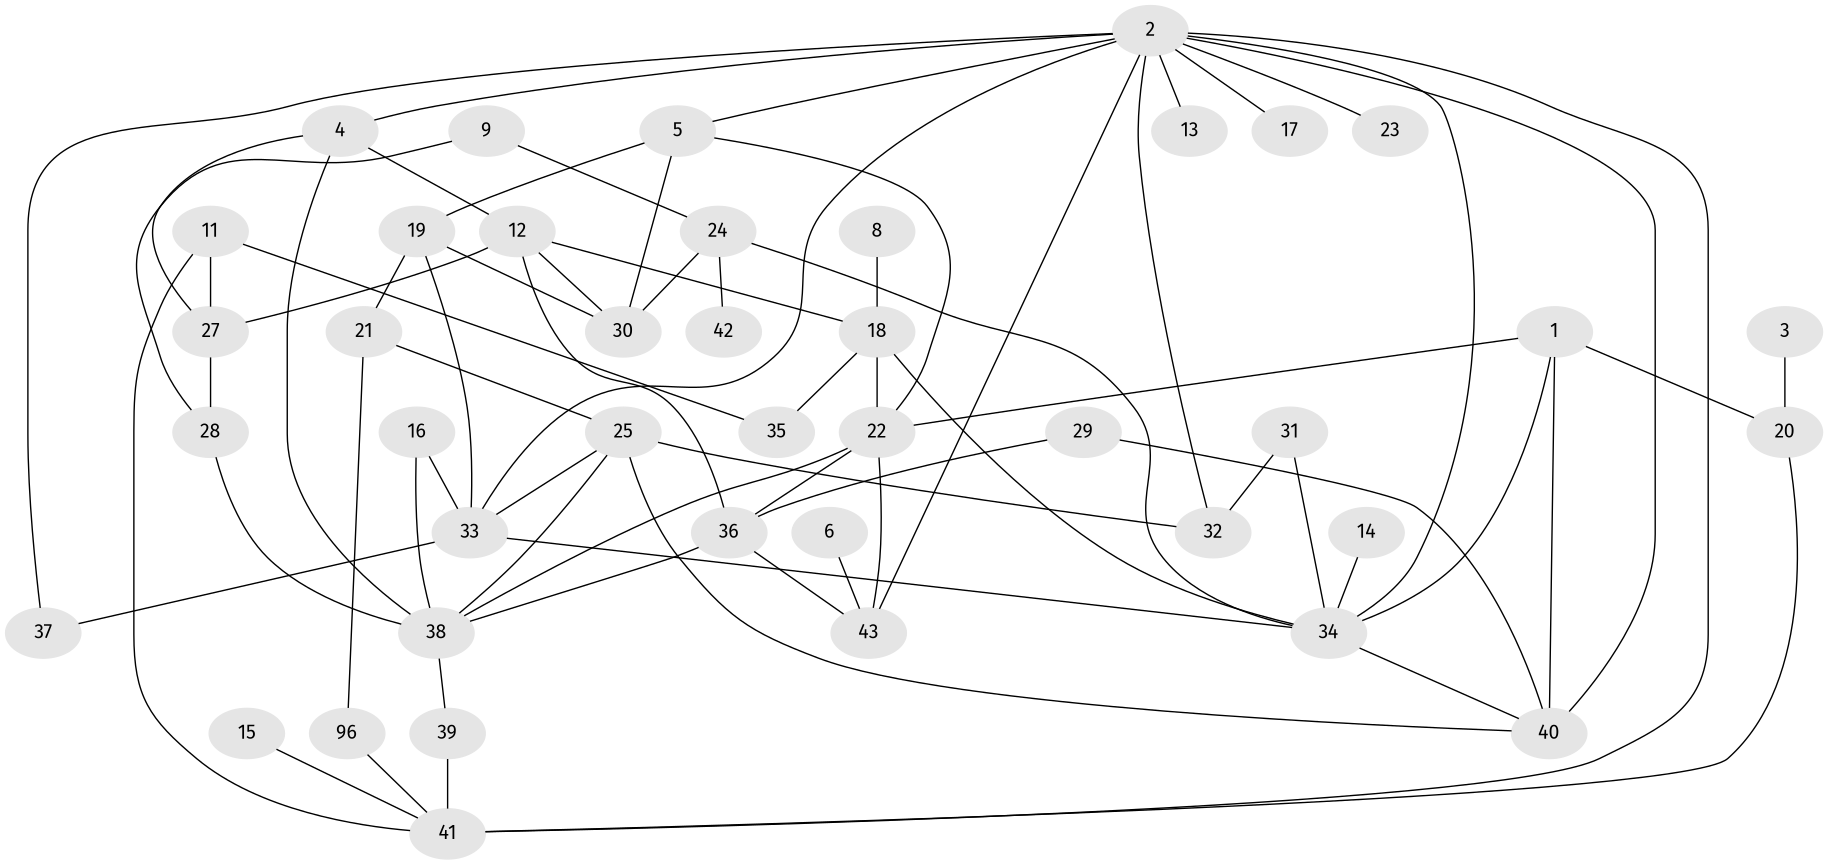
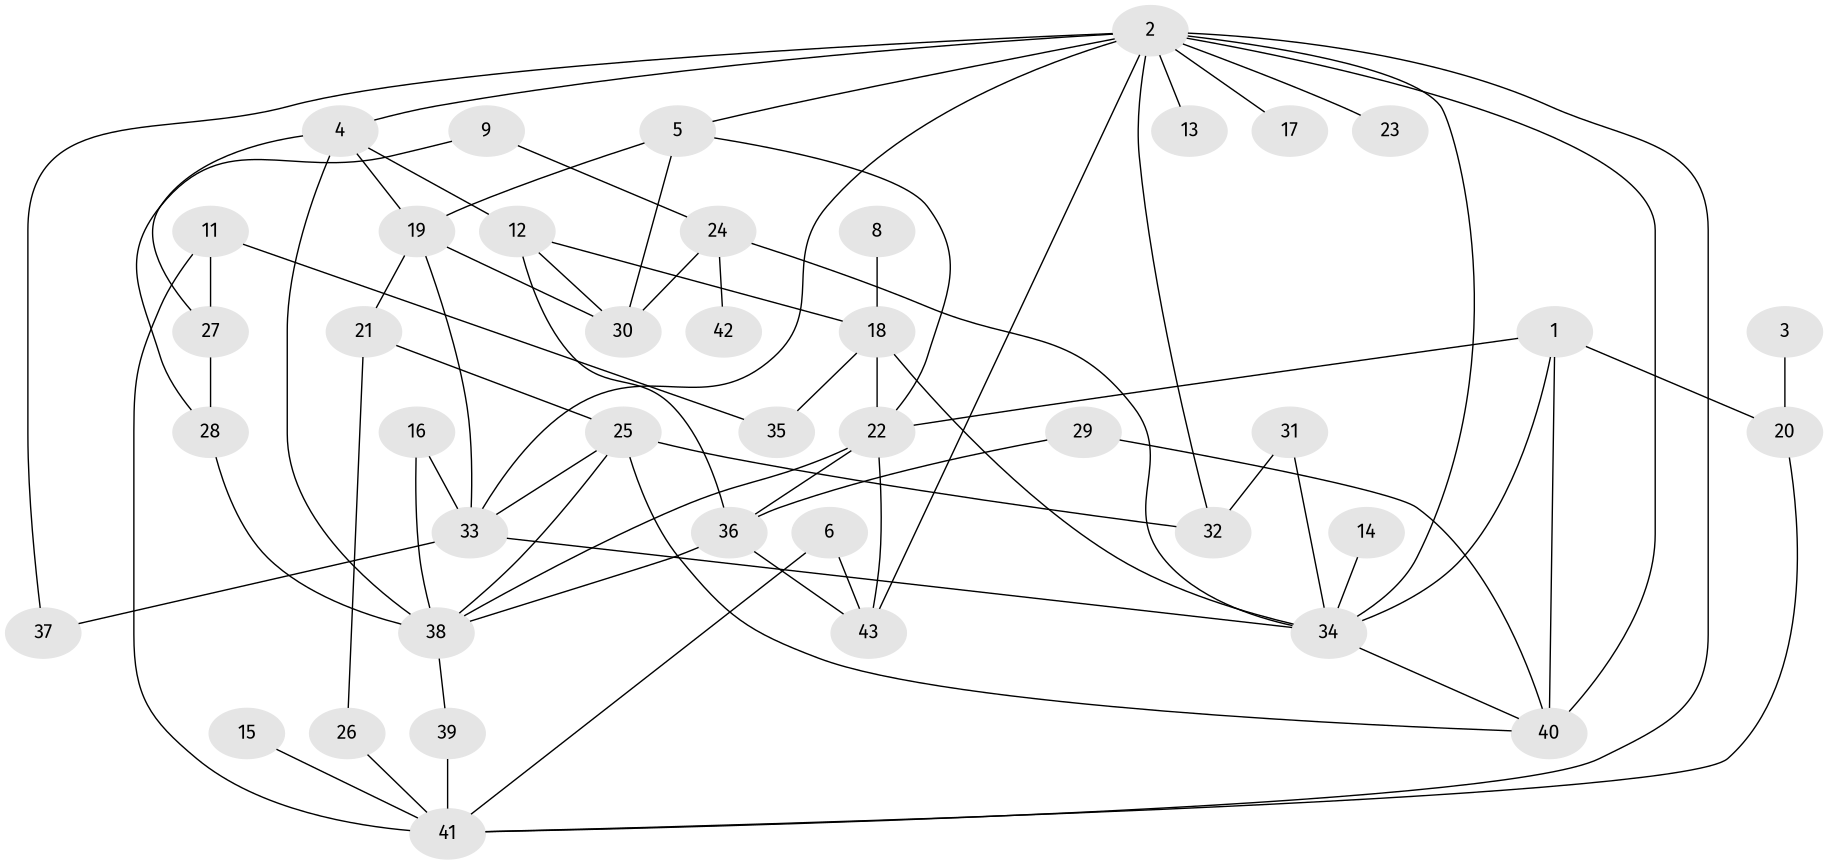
none -> (379, 181)
(356, 293) -> none
none -> (638, 683)
(347, 733) -> (347, 733)
